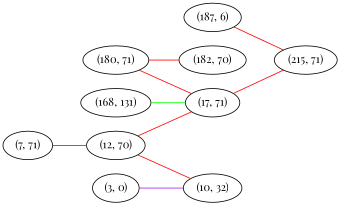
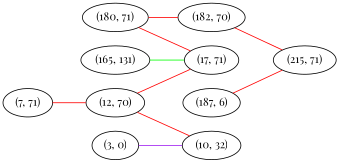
(258, 82) -> (258, 39)
(116, 103) -> (115, 60)
